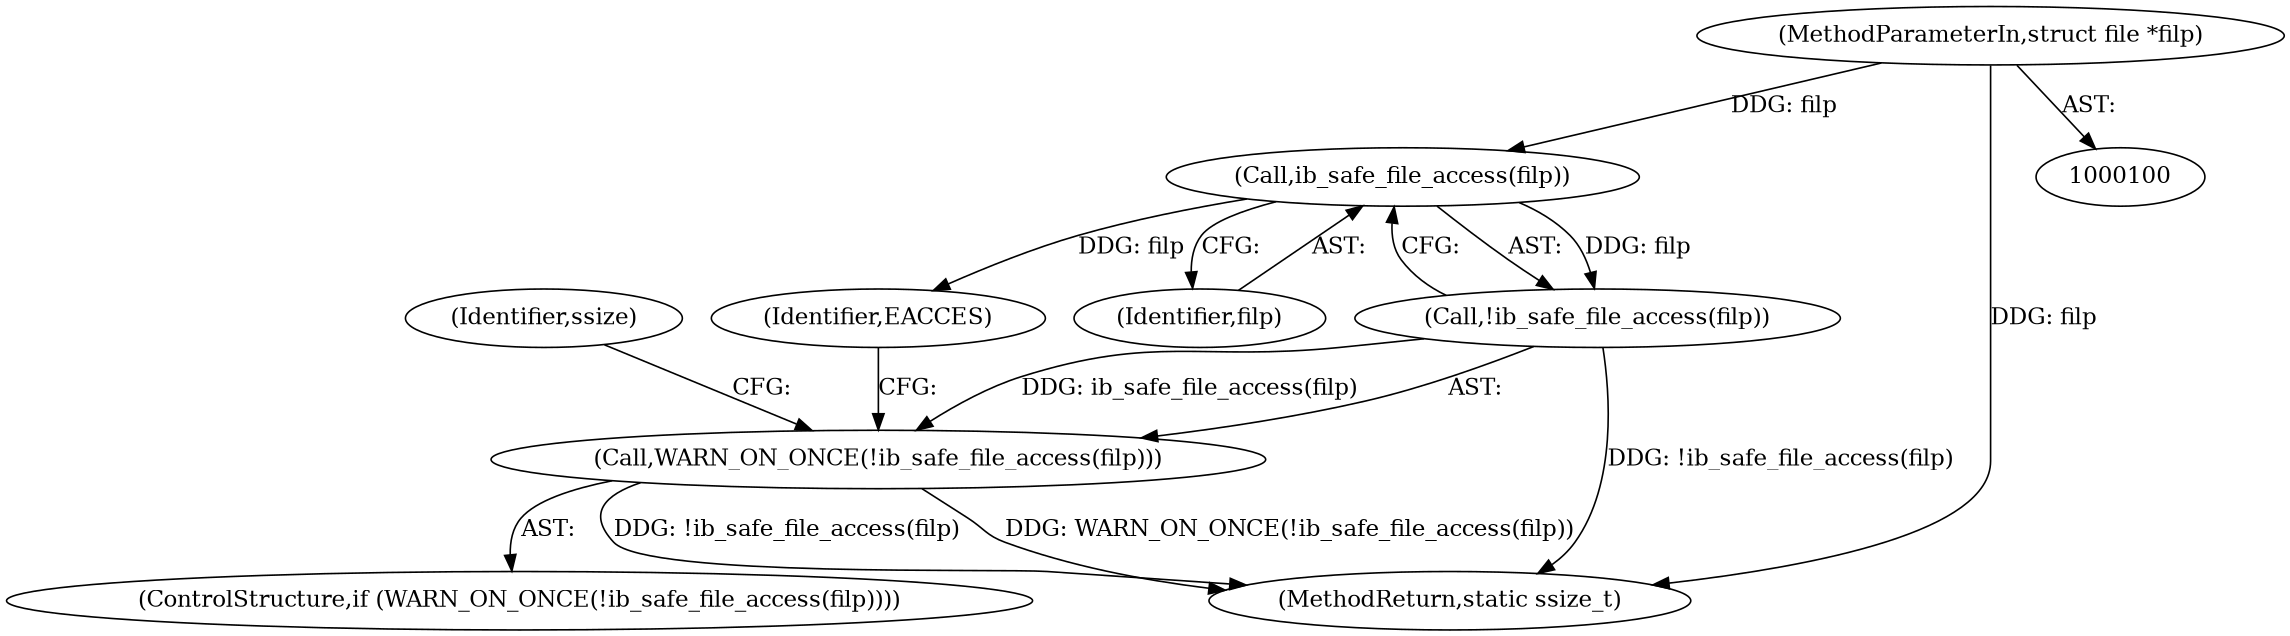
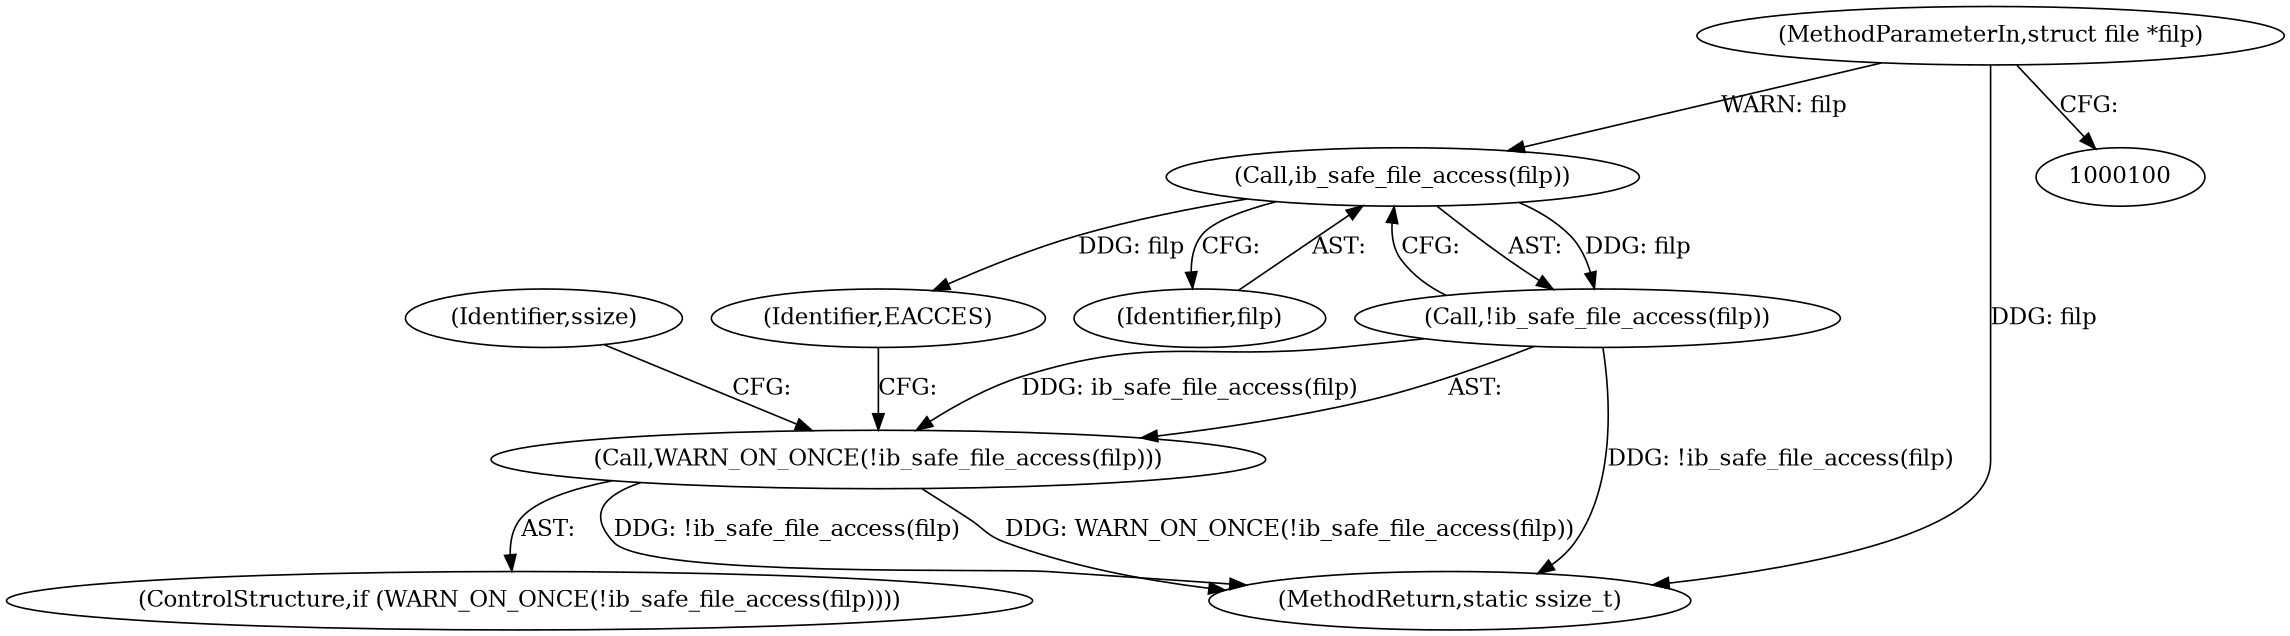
(1784, 106) -> (1784, 106)
(2093, 106) -> (2093, 106)
